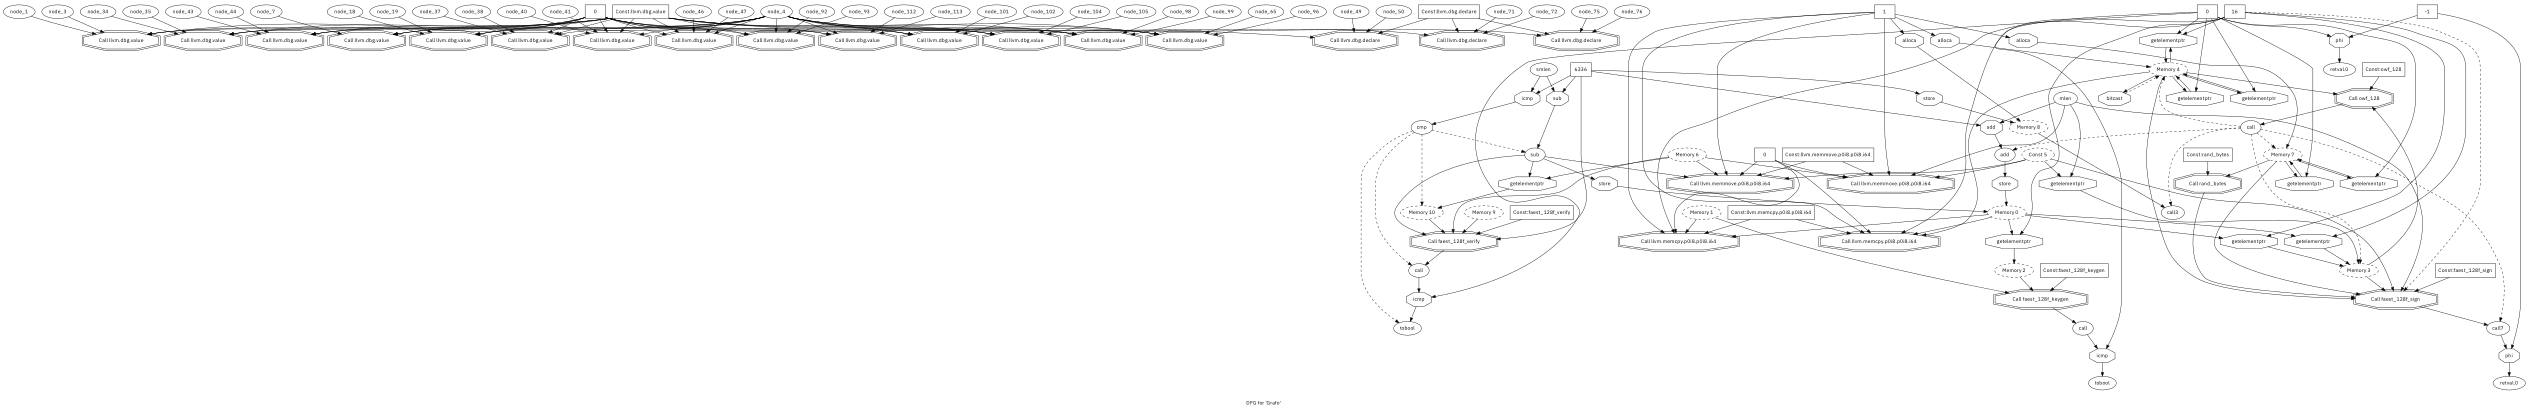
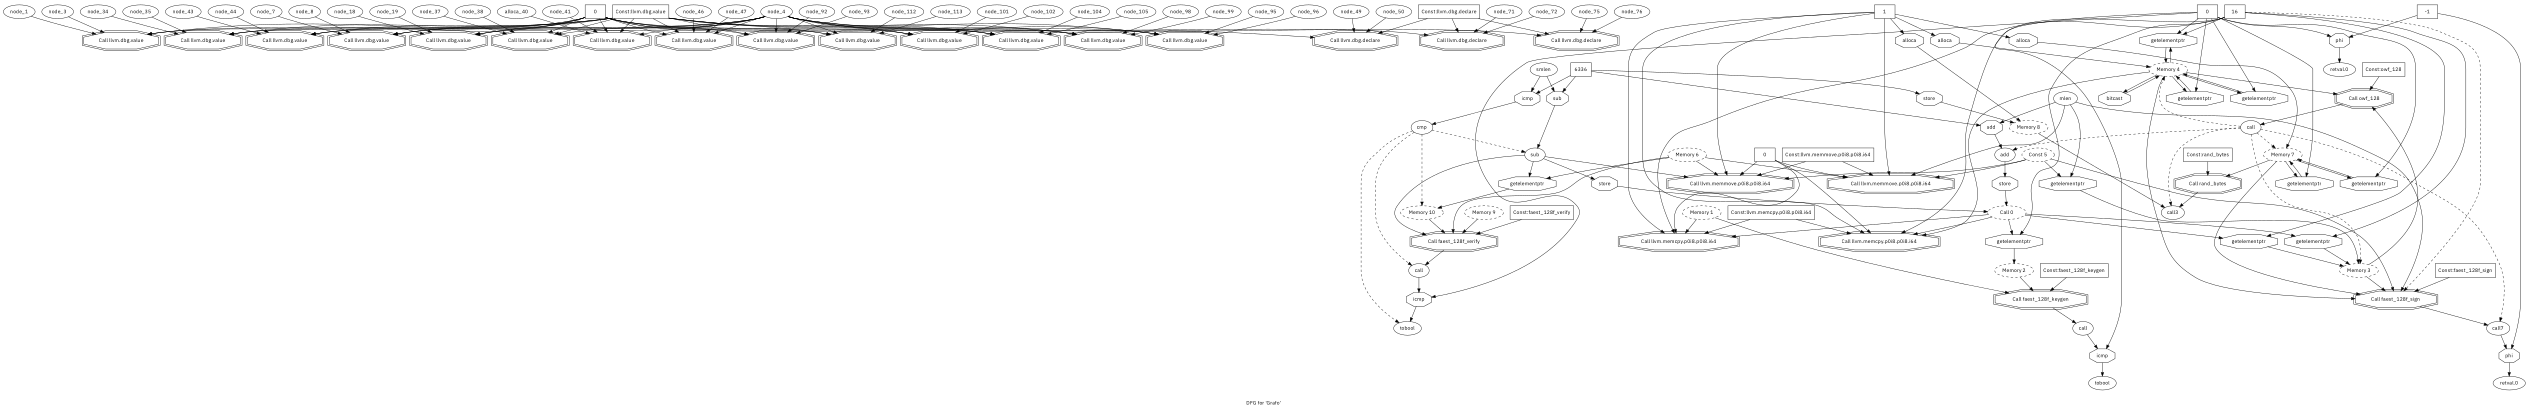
none -> (305, 12)
(517, 12) -> (517, 12)
(1266, 12) -> (1266, 12)
(2141, 86) -> (2141, 86)
(1586, 189) -> none
(2007, 213) -> (2007, 213)
(2233, 286) -> (2190, 198)
